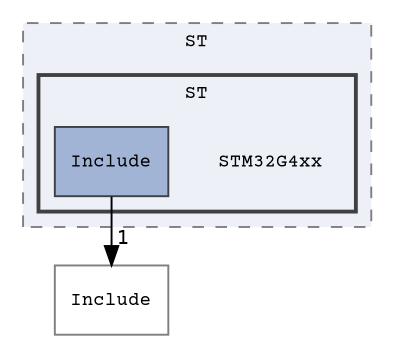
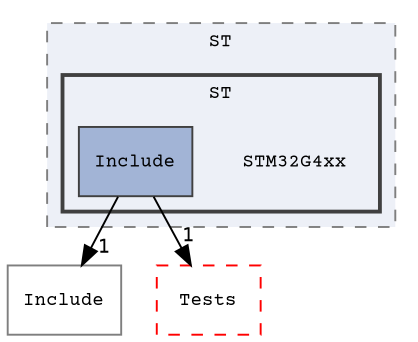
none -> (209, 300)
